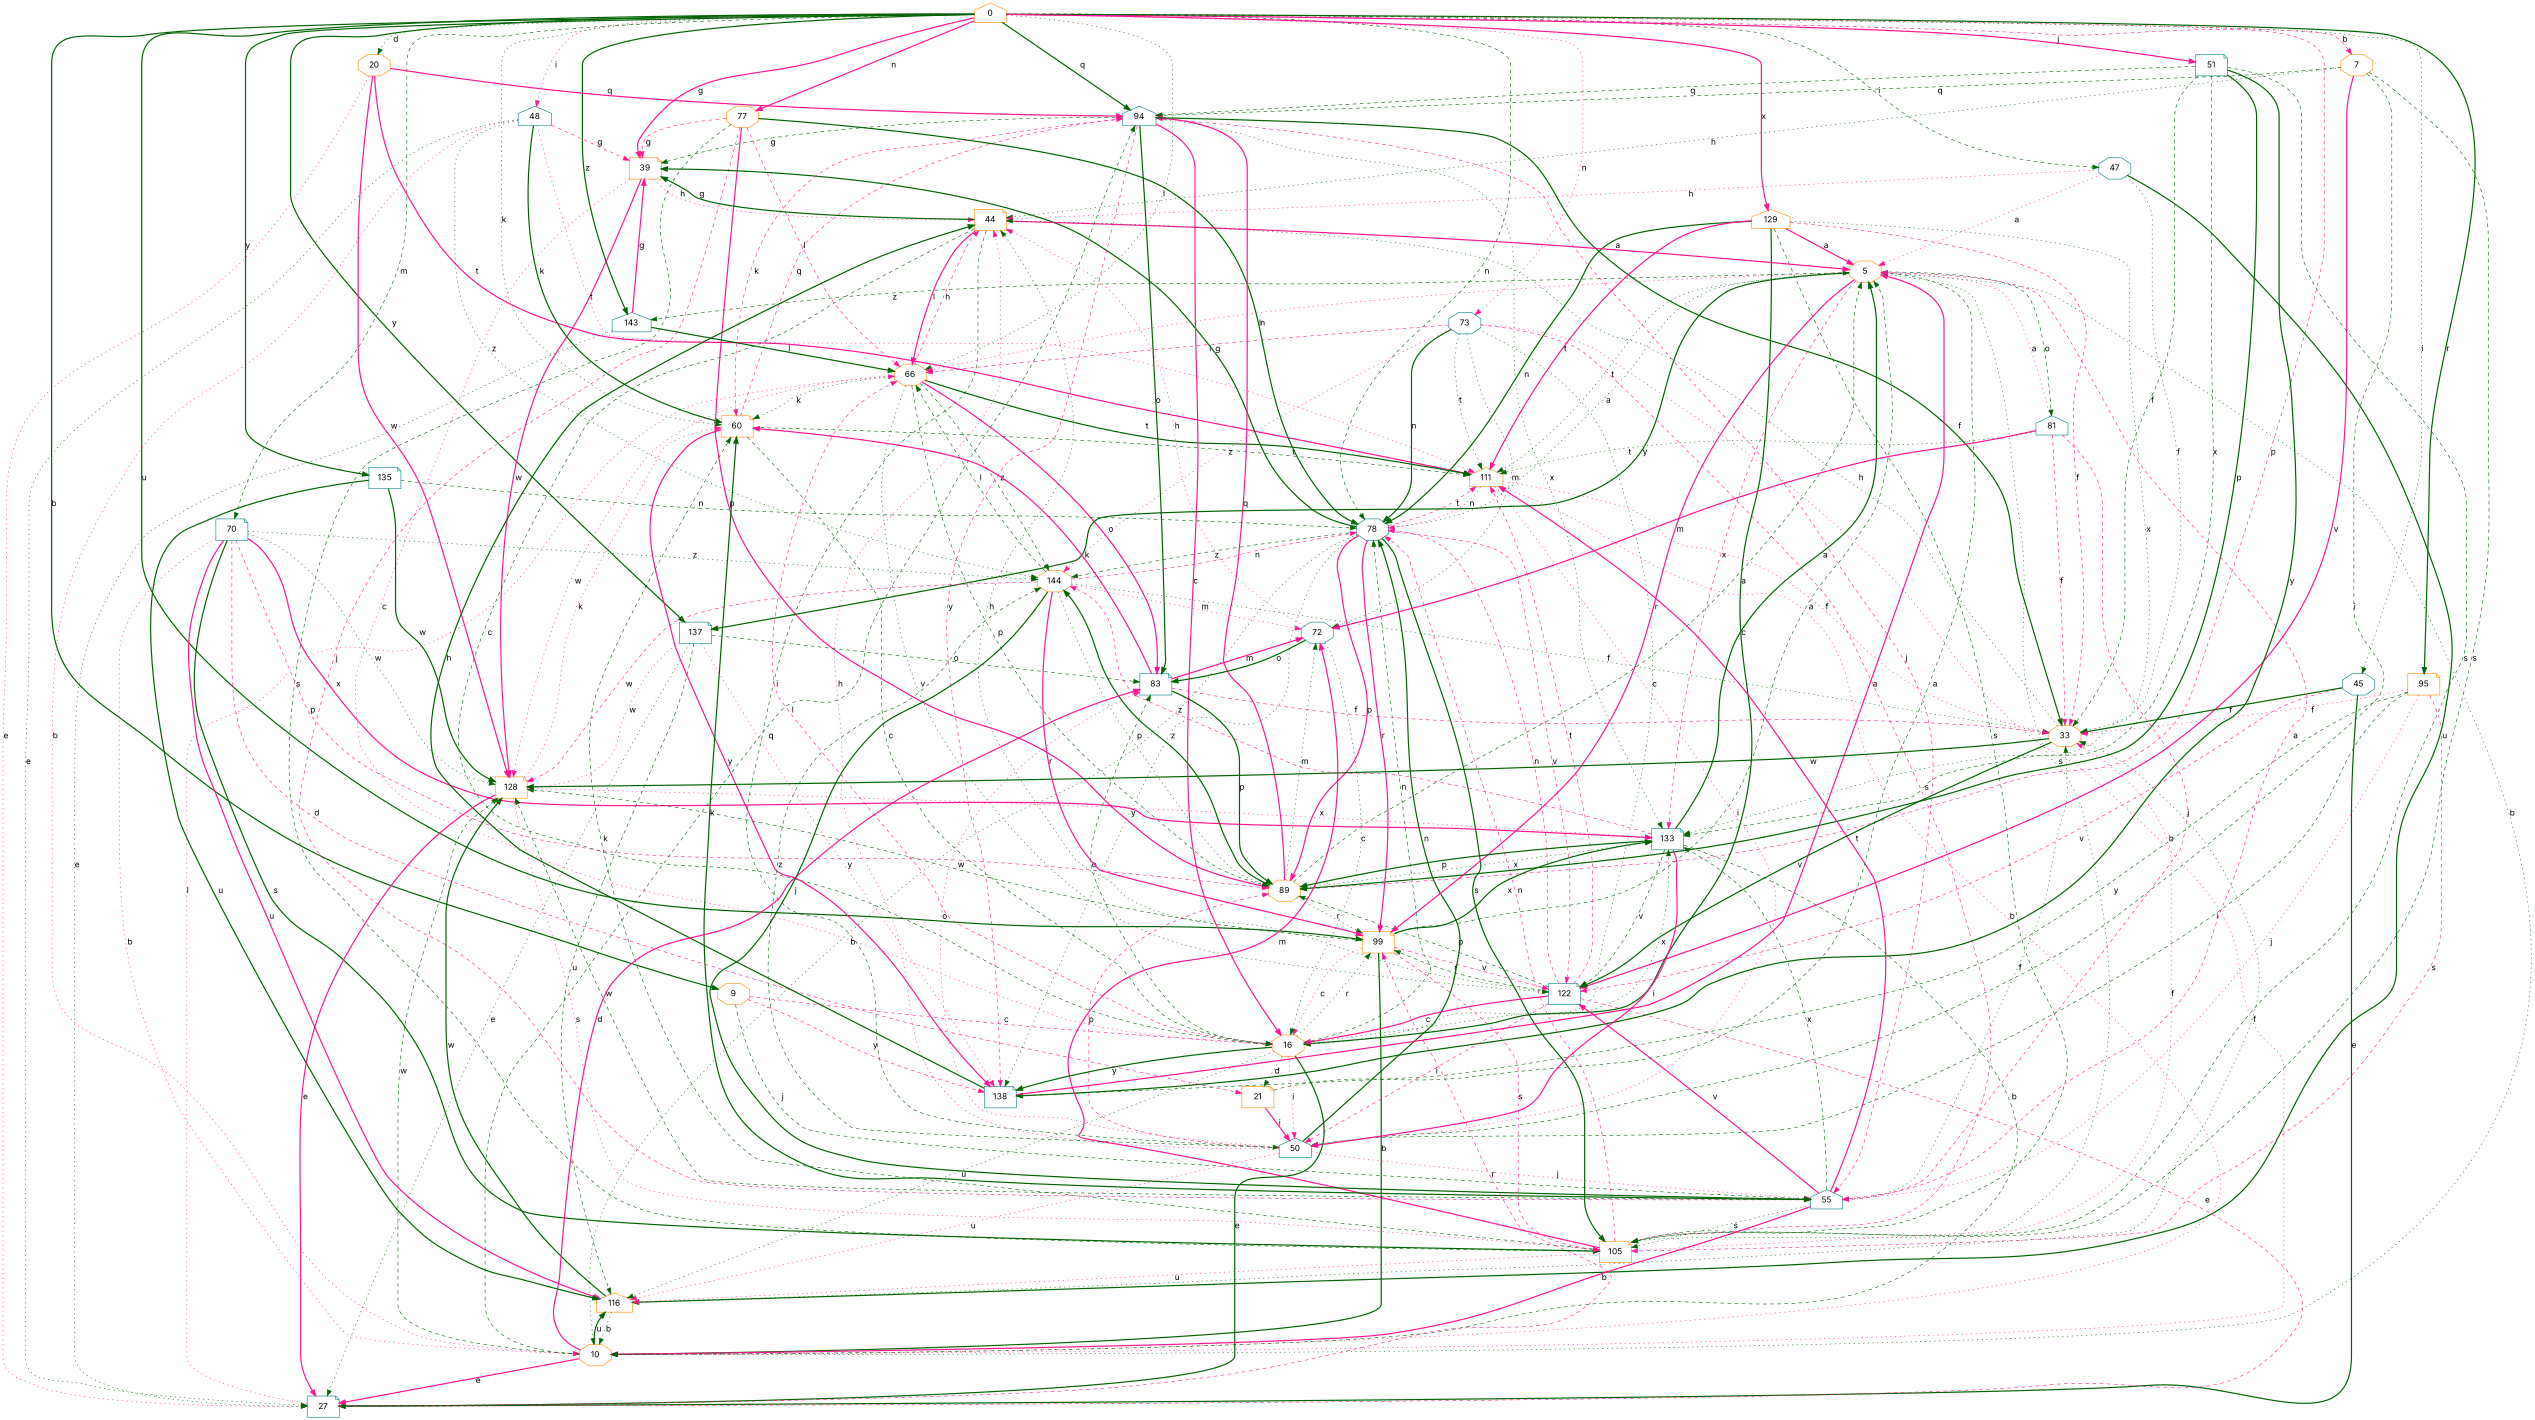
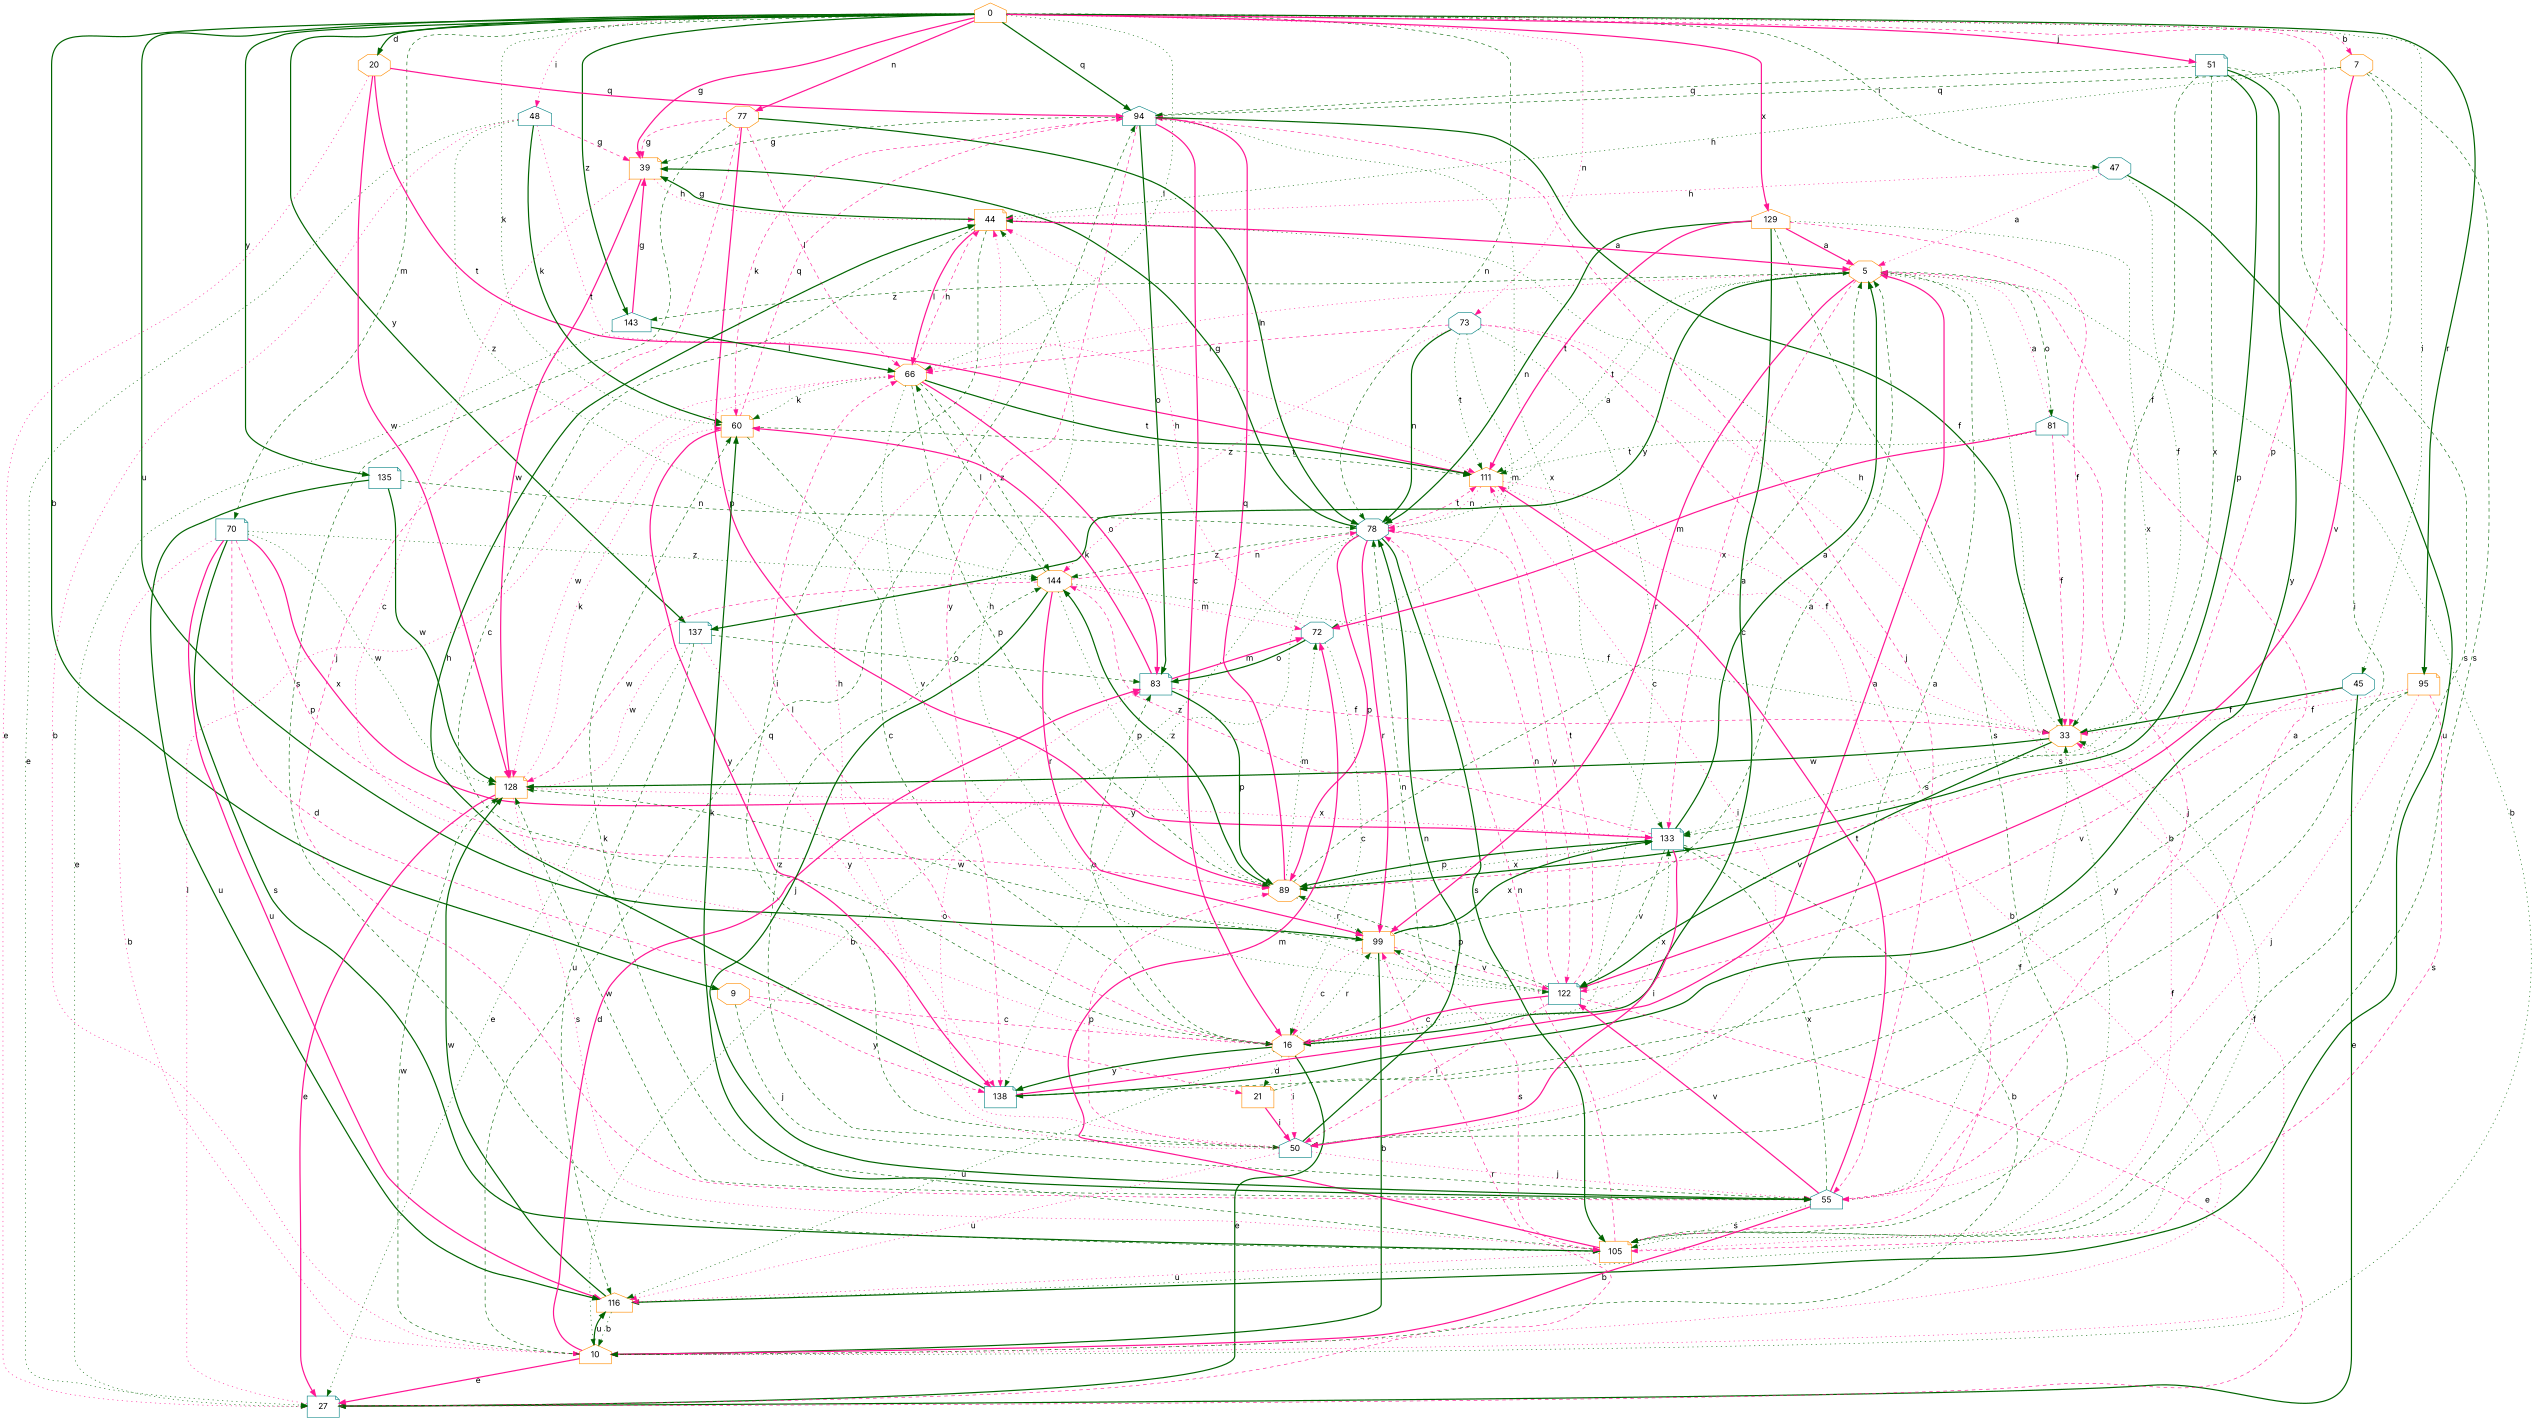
(674, 19) -> (674, 19)
(595, 1355) -> (595, 1355)
